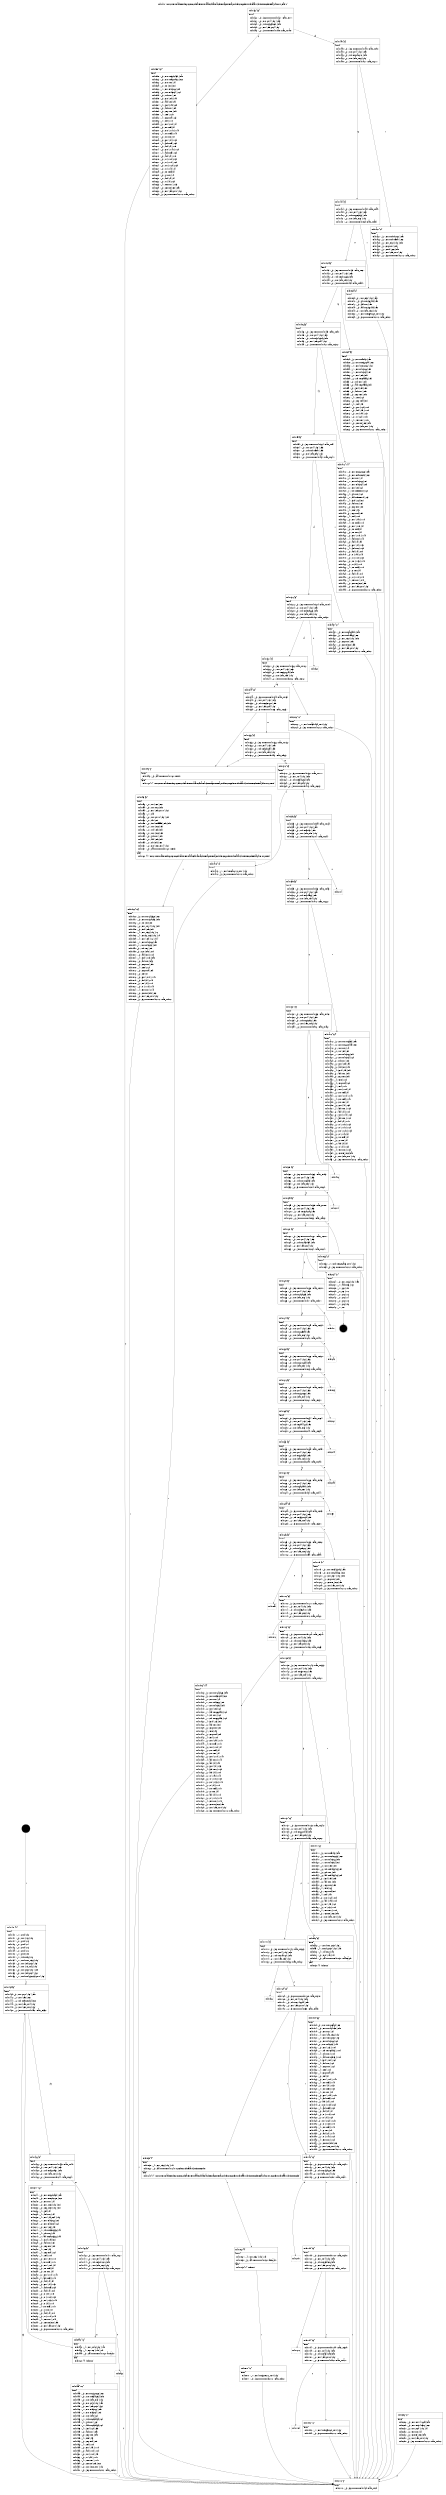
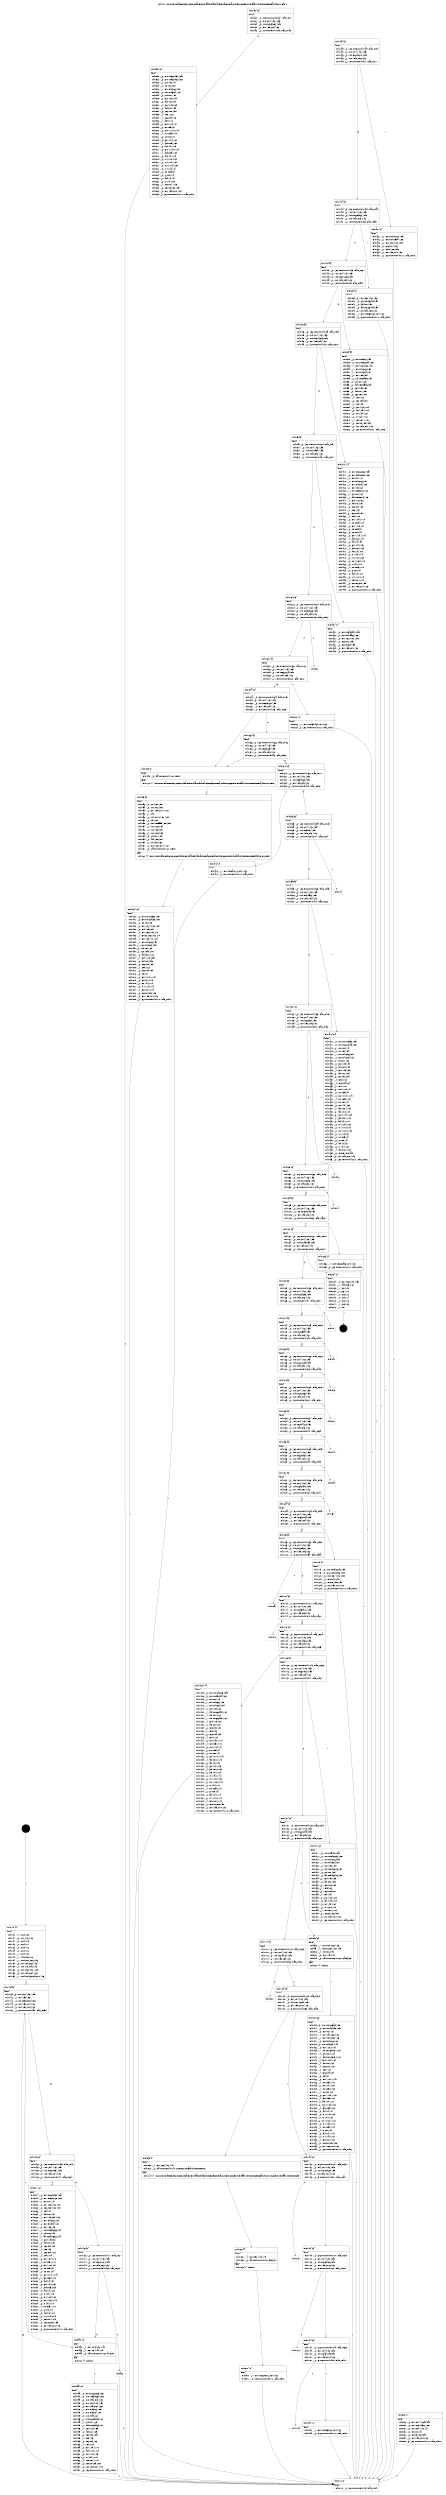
(313, 36) -> none
